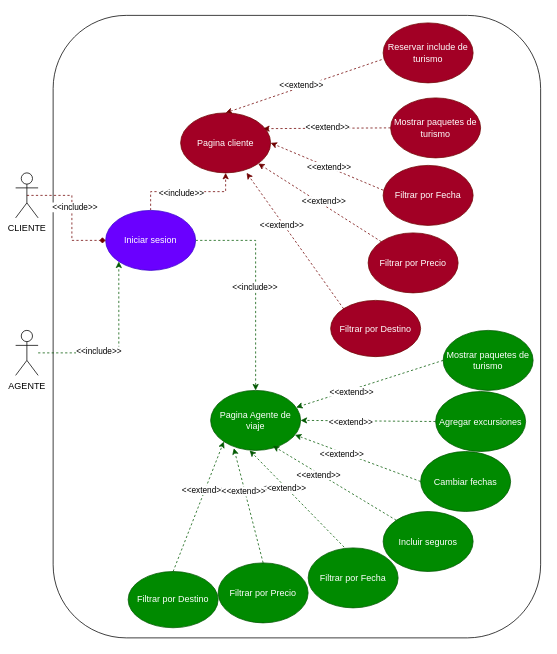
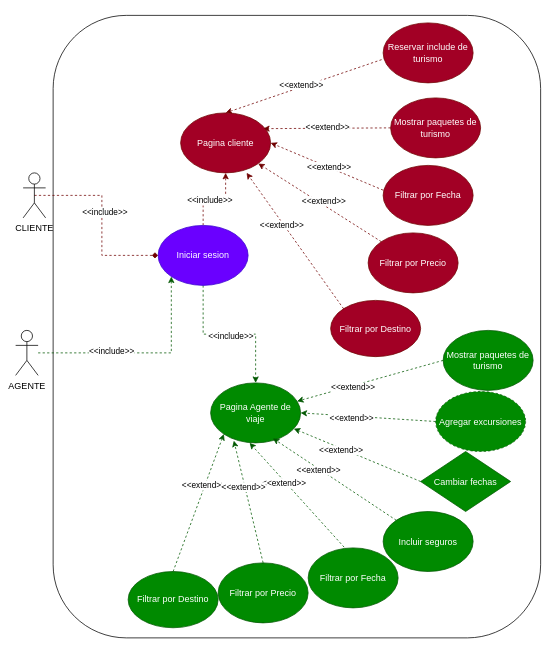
(27, 195) -> (34, 195)
(150, 240) -> (203, 255)
(255, 420) -> (255, 413)
(480, 422) -> (480, 422)
(465, 482) -> (465, 482)
